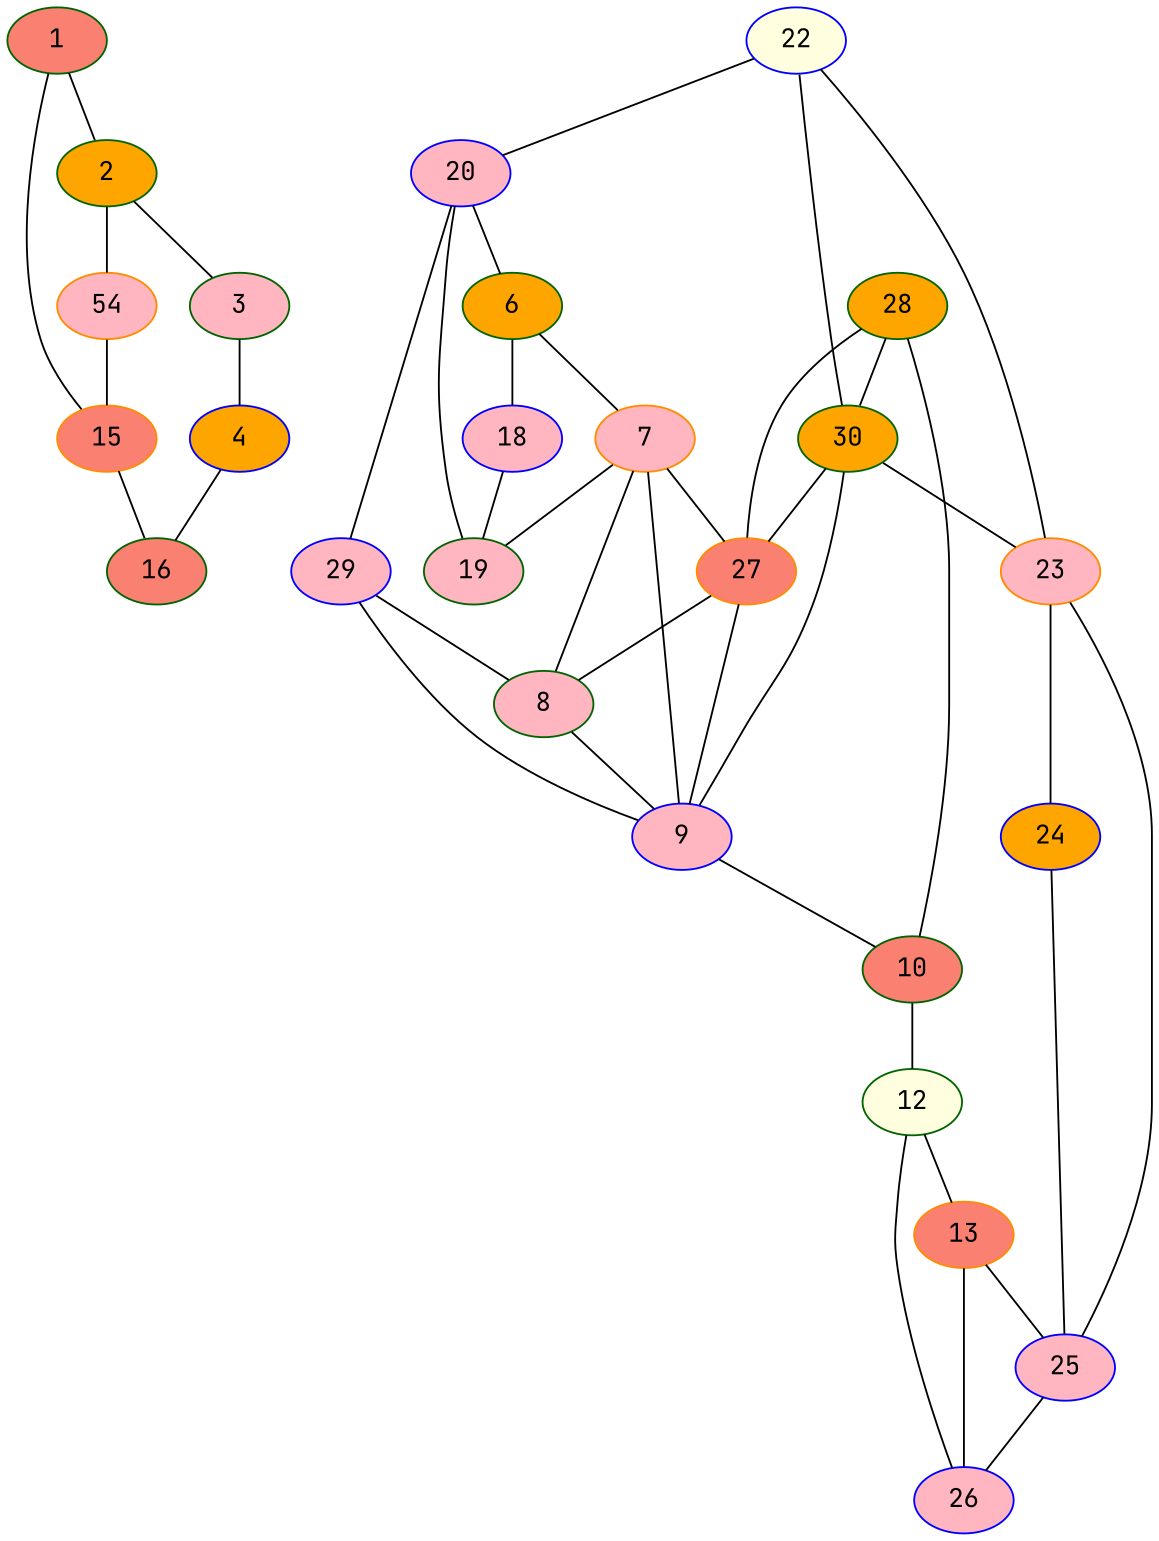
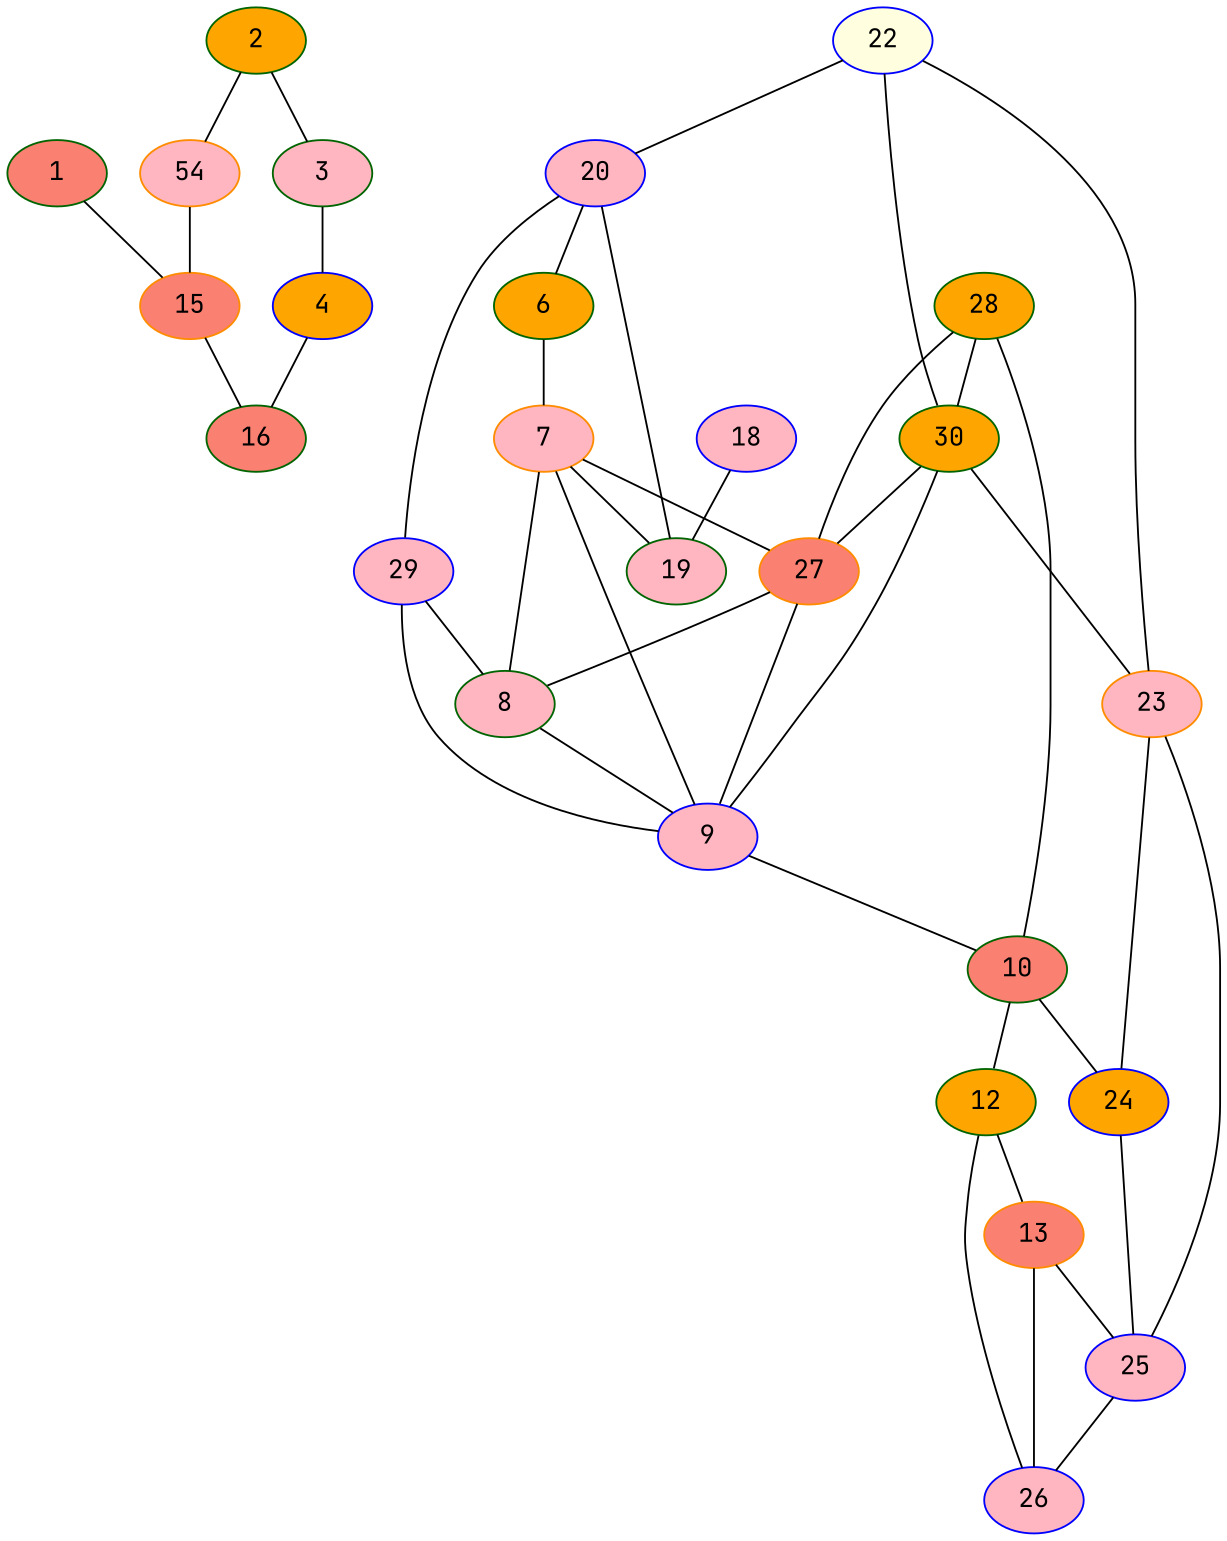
(82, 107) -> none
(512, 372) -> none
none -> (1068, 1036)
(912, 1102) -> (986, 1102)
